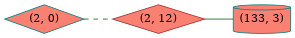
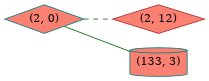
(219, 19) -> (97, 39)
